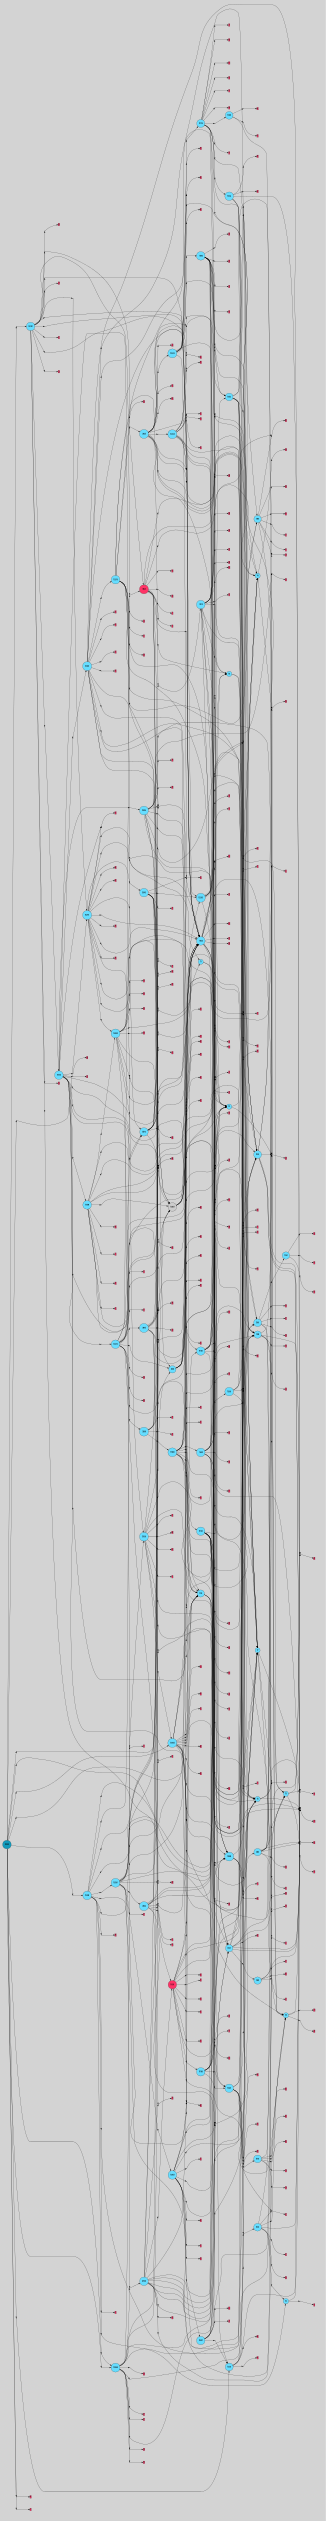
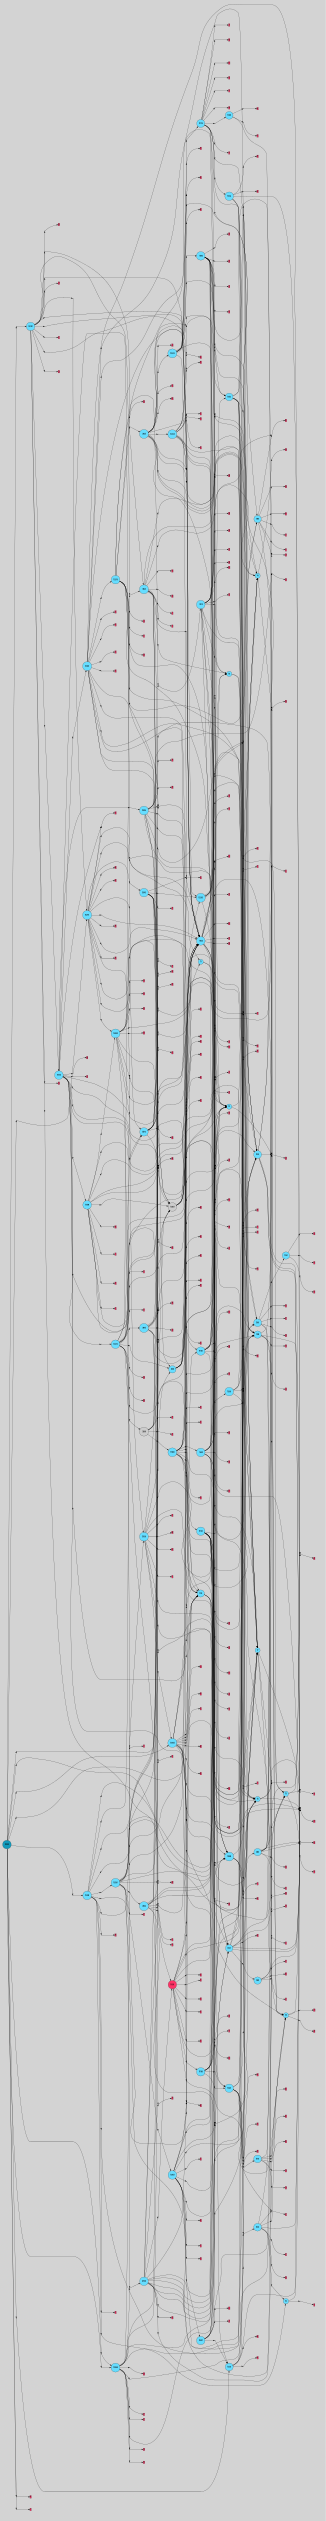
(144, 589) -> (144, 589)
(144, 1432) -> (144, 1432)
